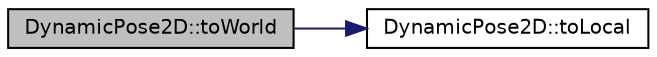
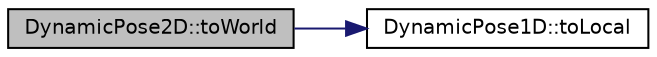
(508, 29) -> (508, 29)
